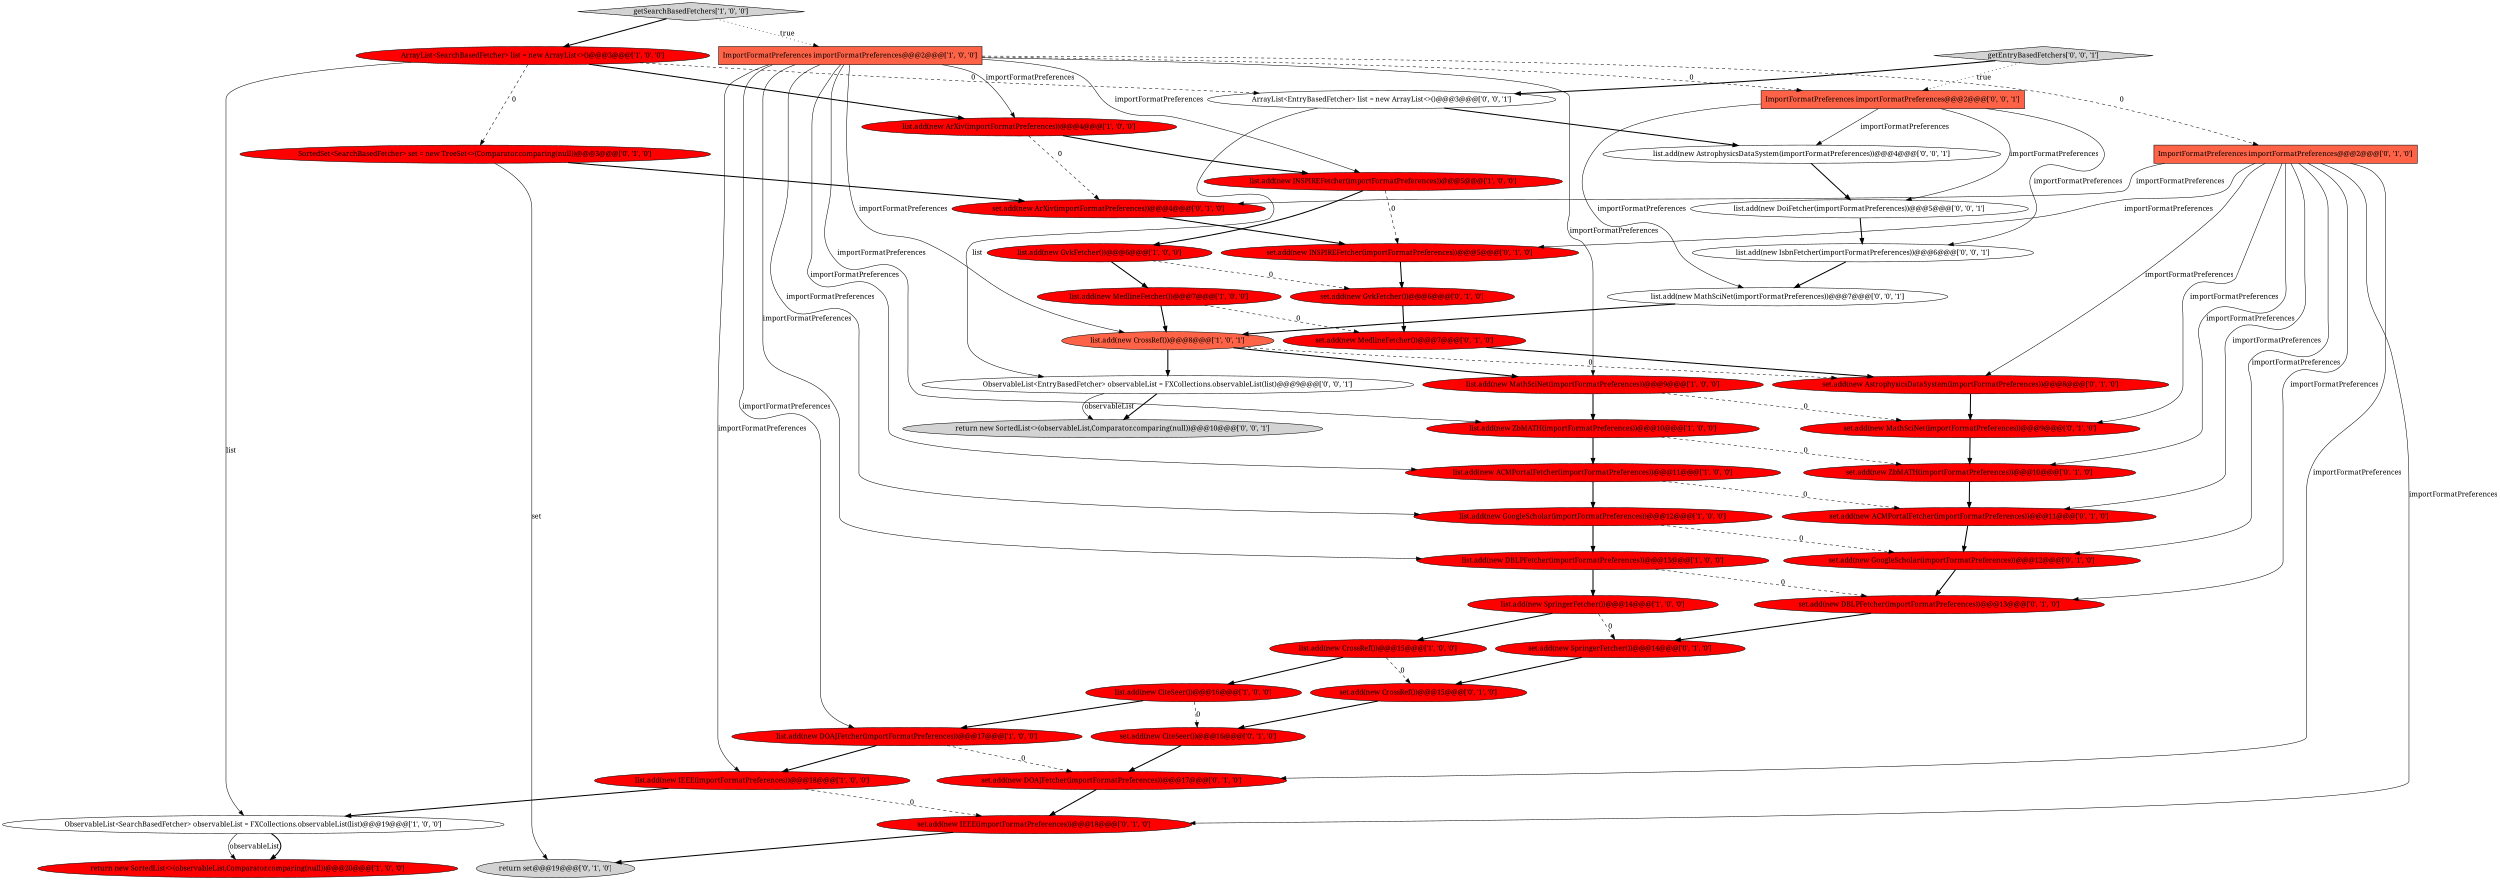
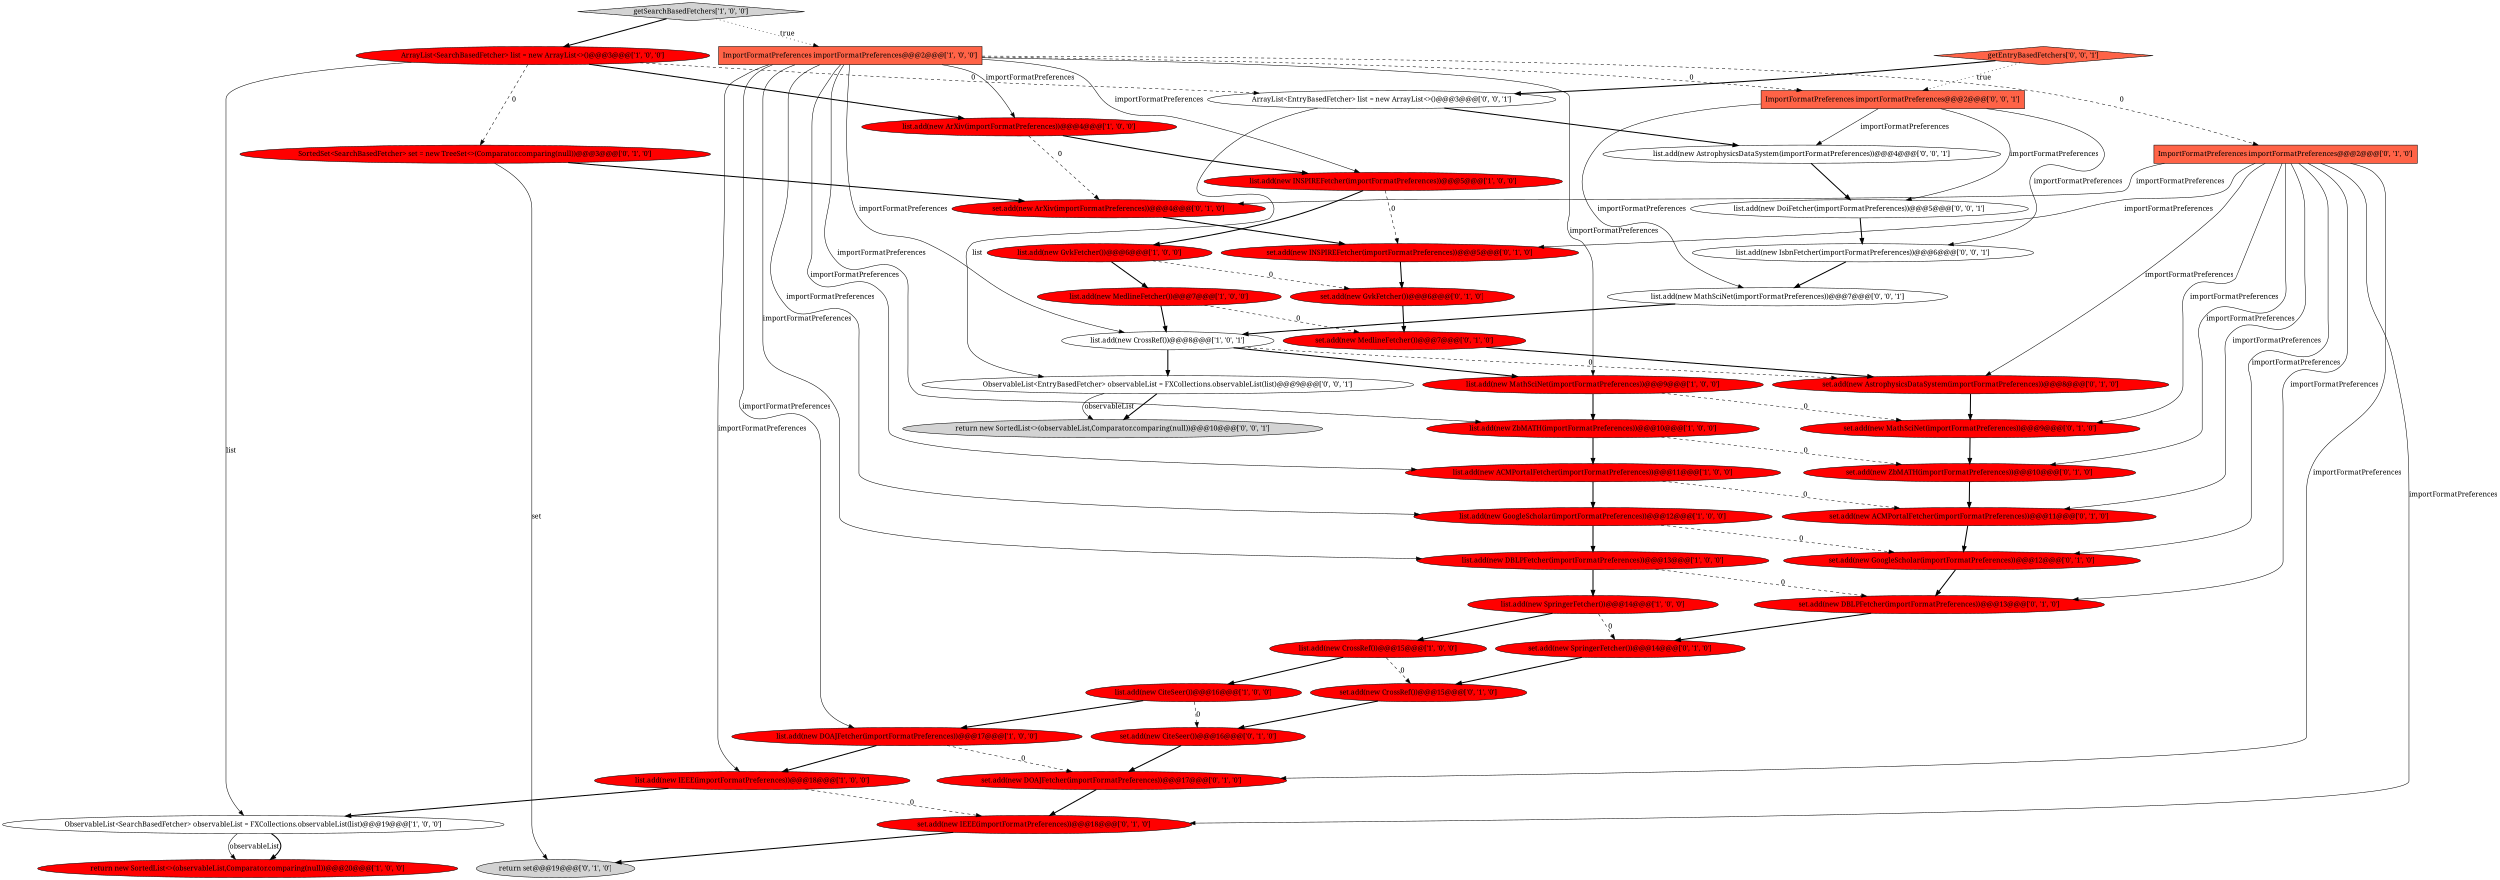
(2043, 56) -> (2043, 56)
(1168, 341) -> (1168, 341)
